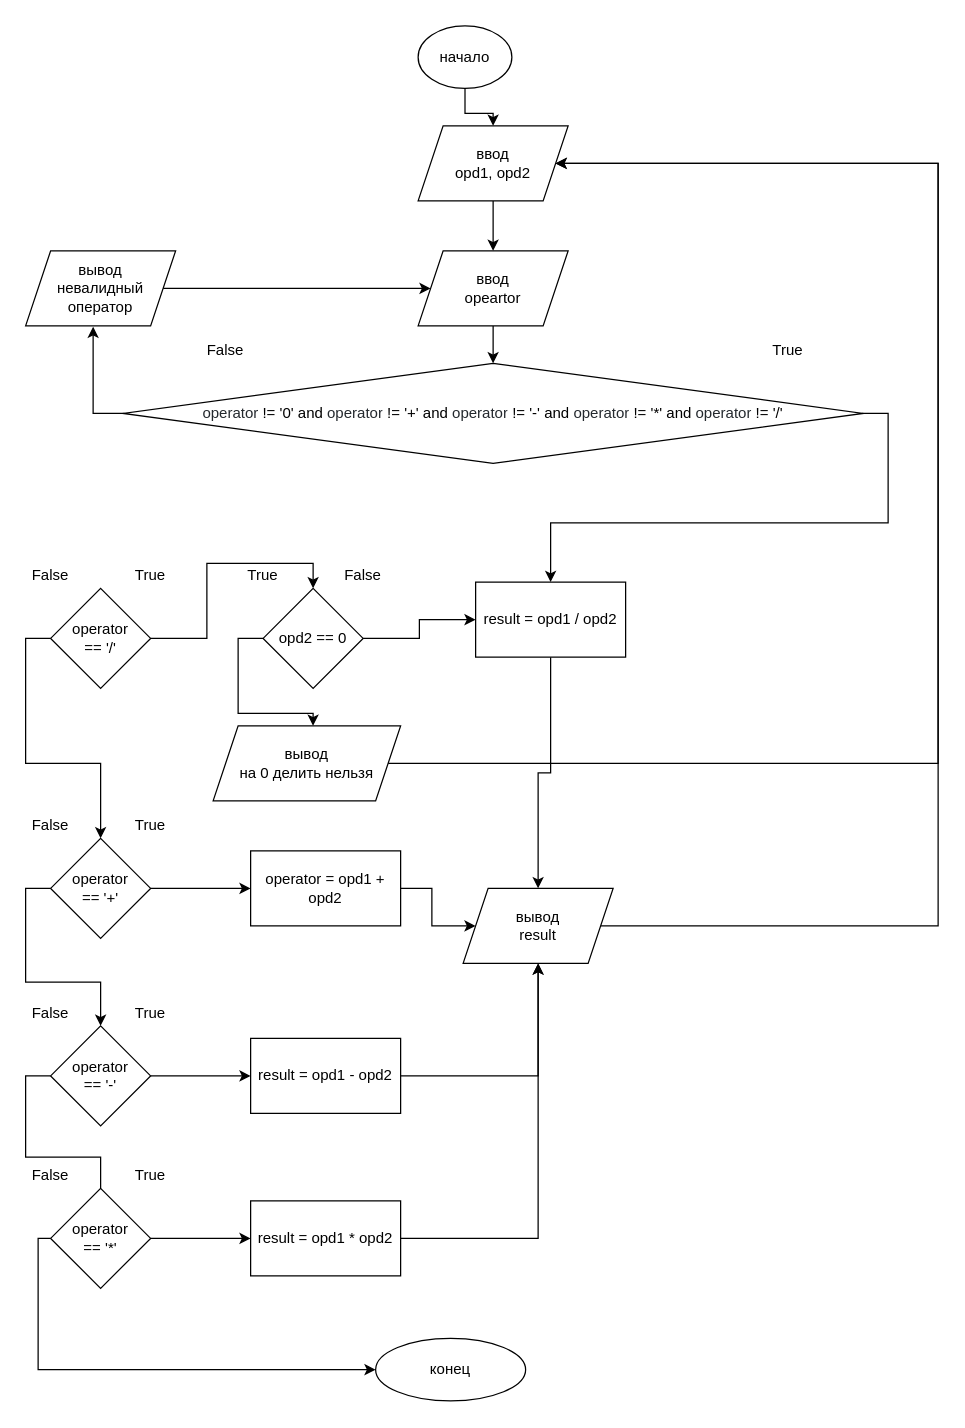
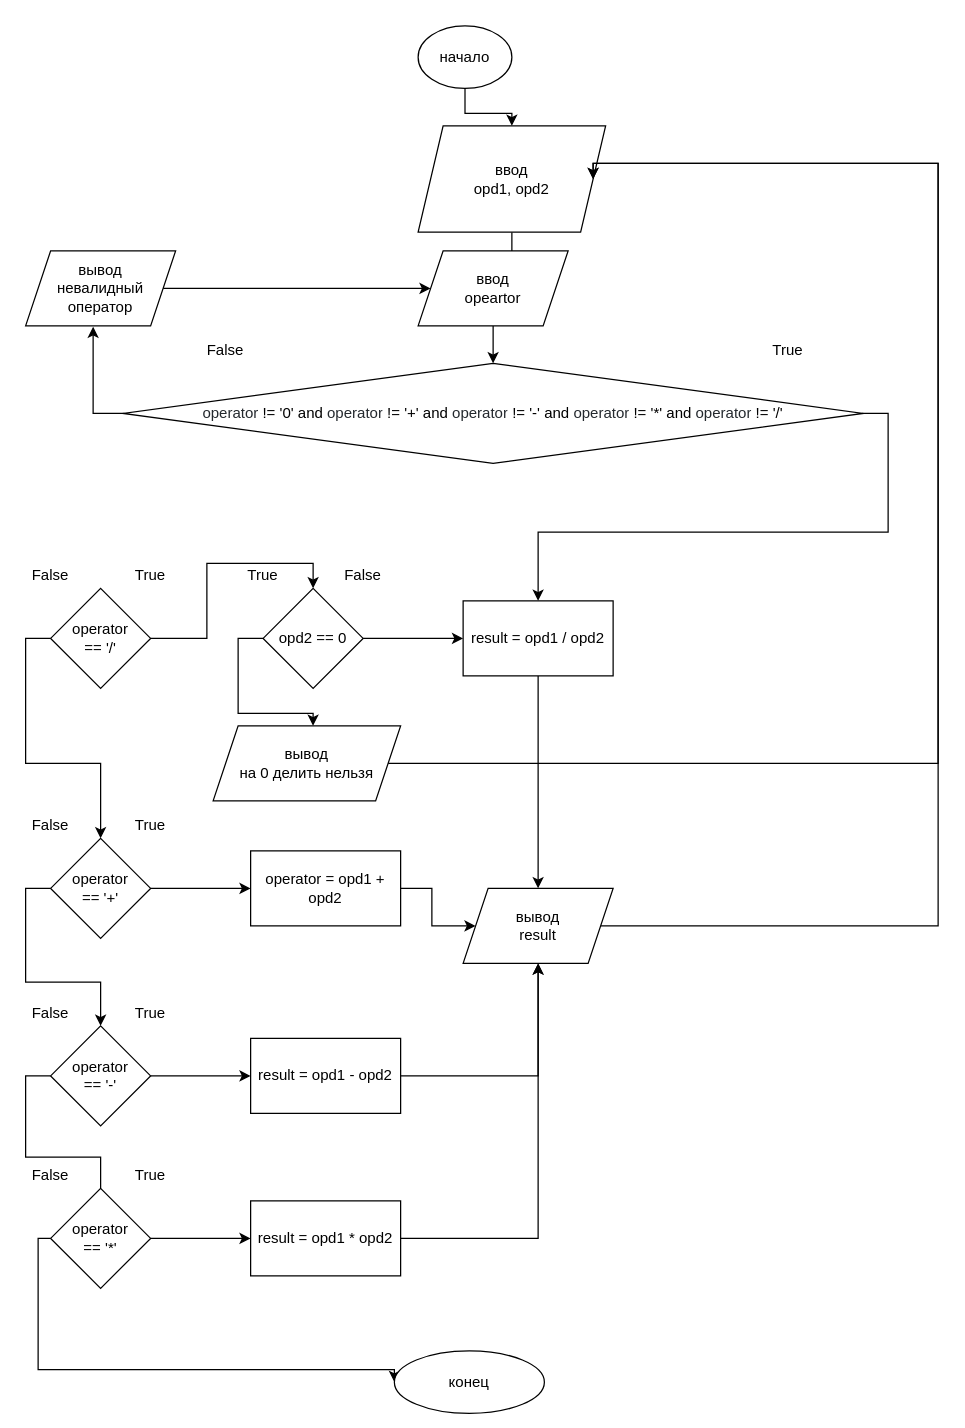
(493, 163) -> (512, 179)
(551, 619) -> (538, 638)
(451, 1369) -> (469, 1382)
